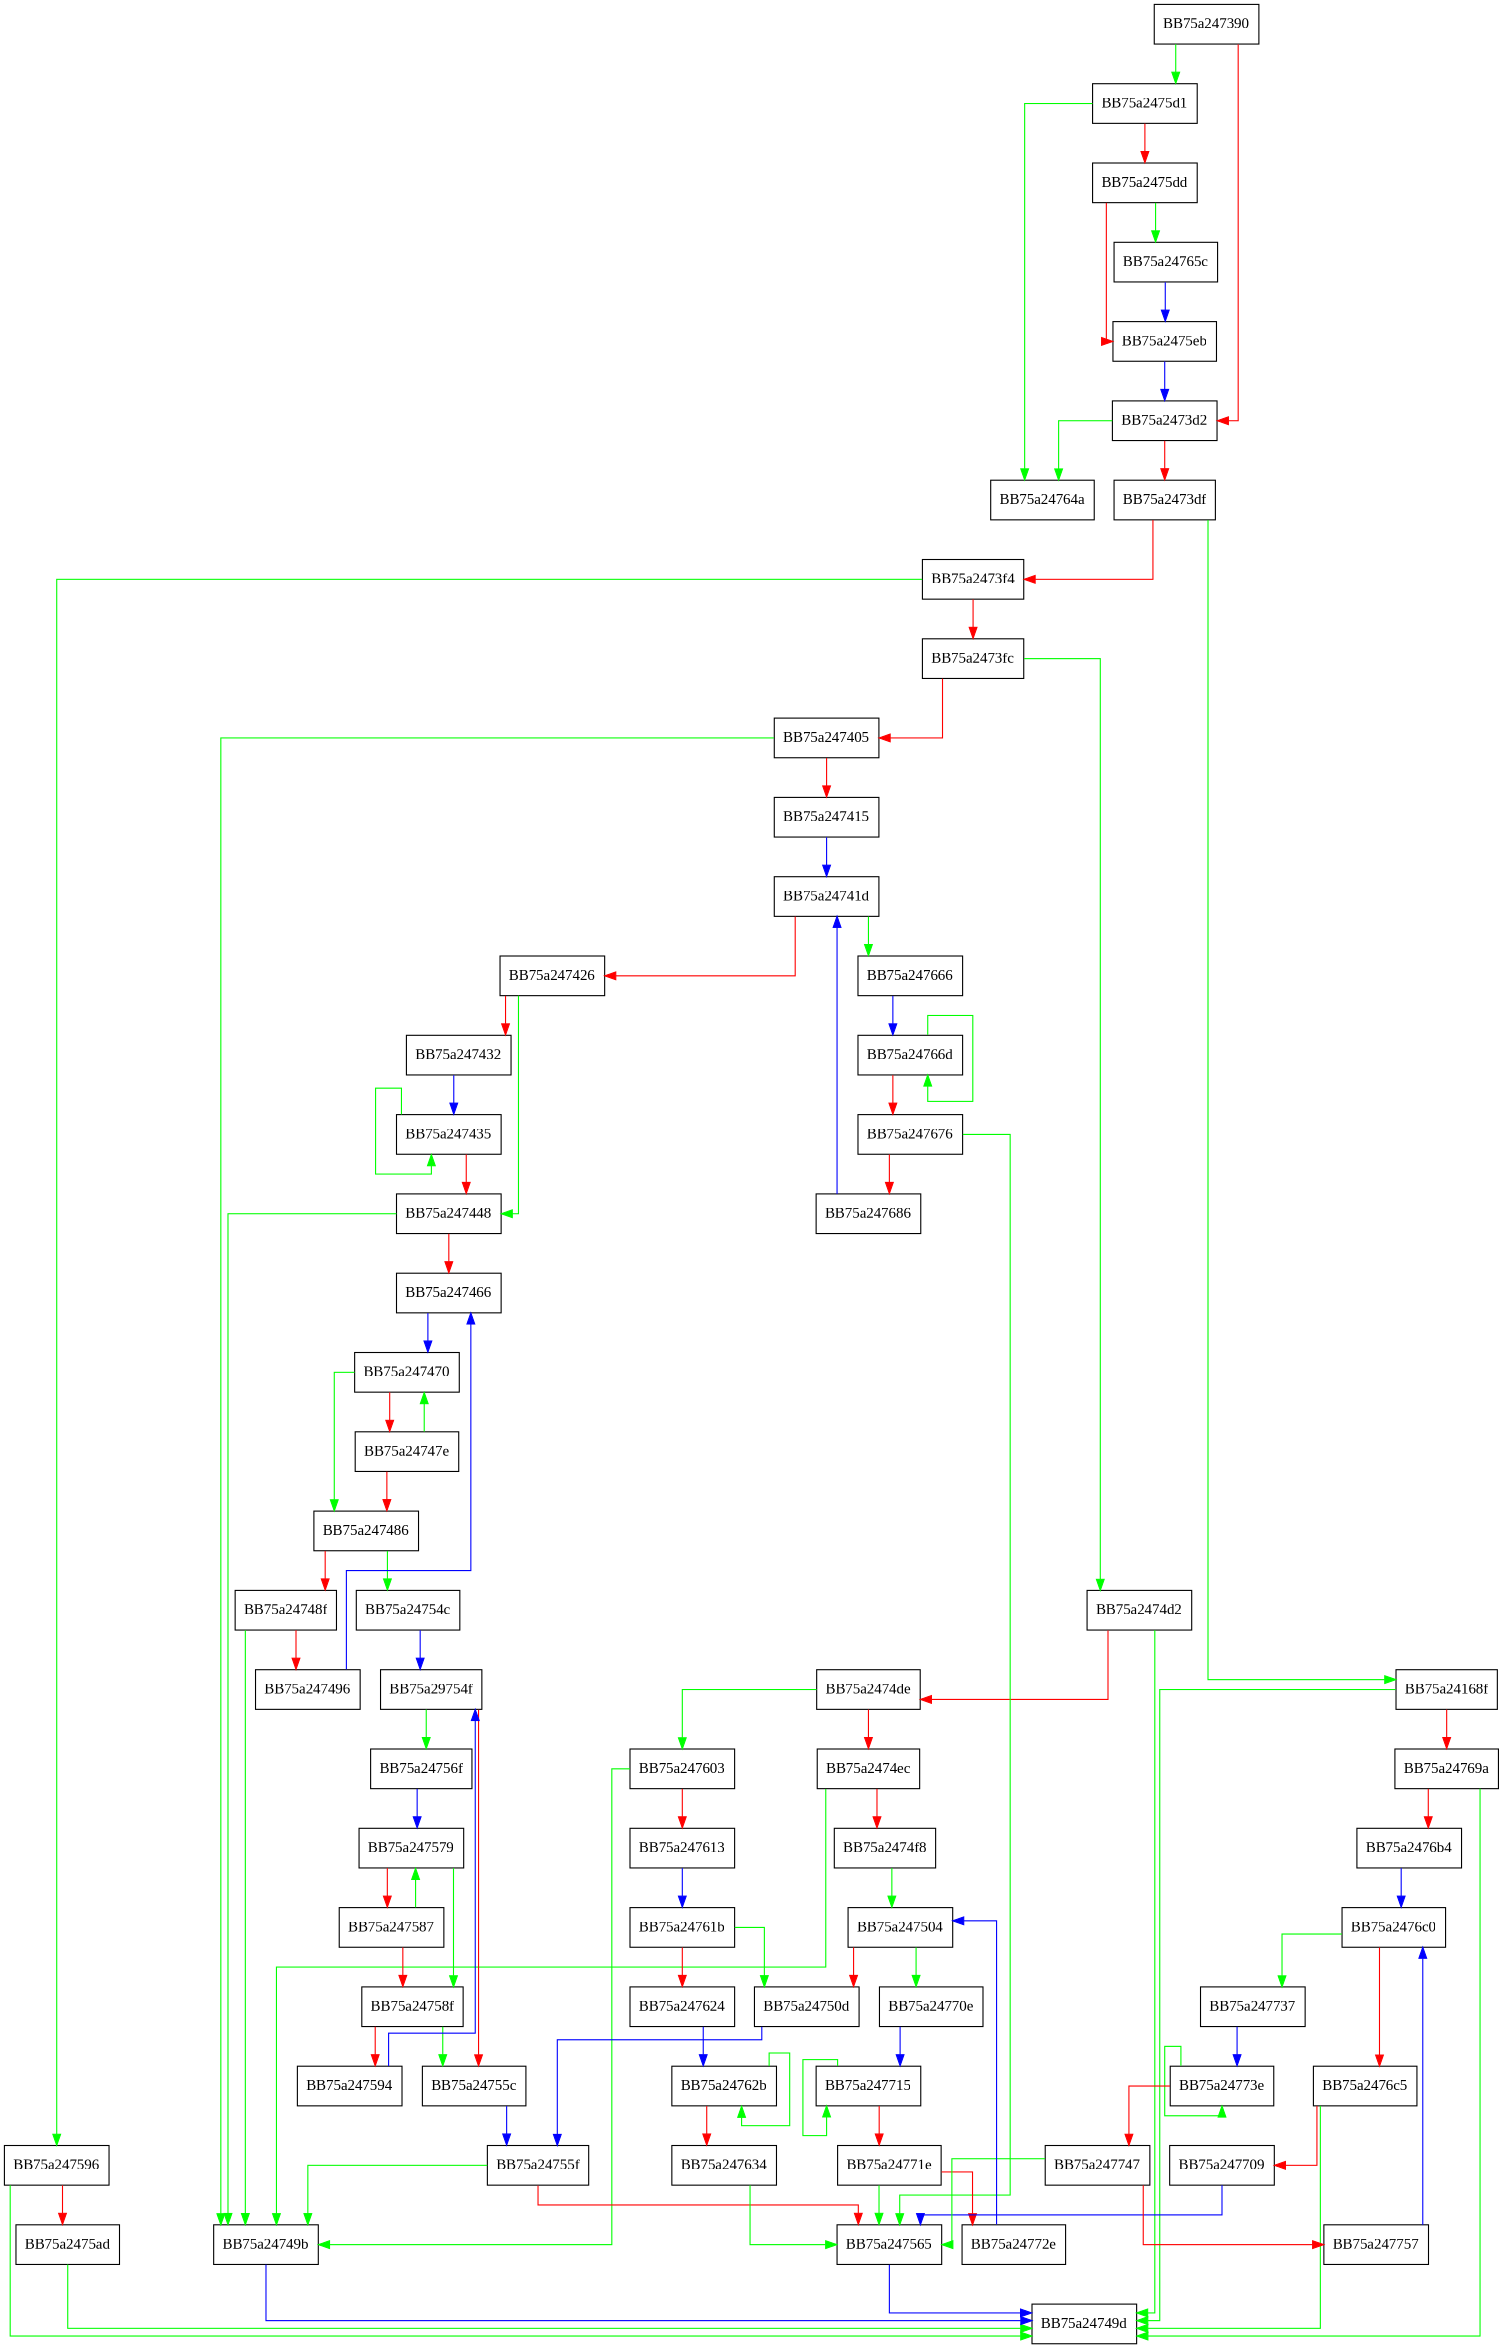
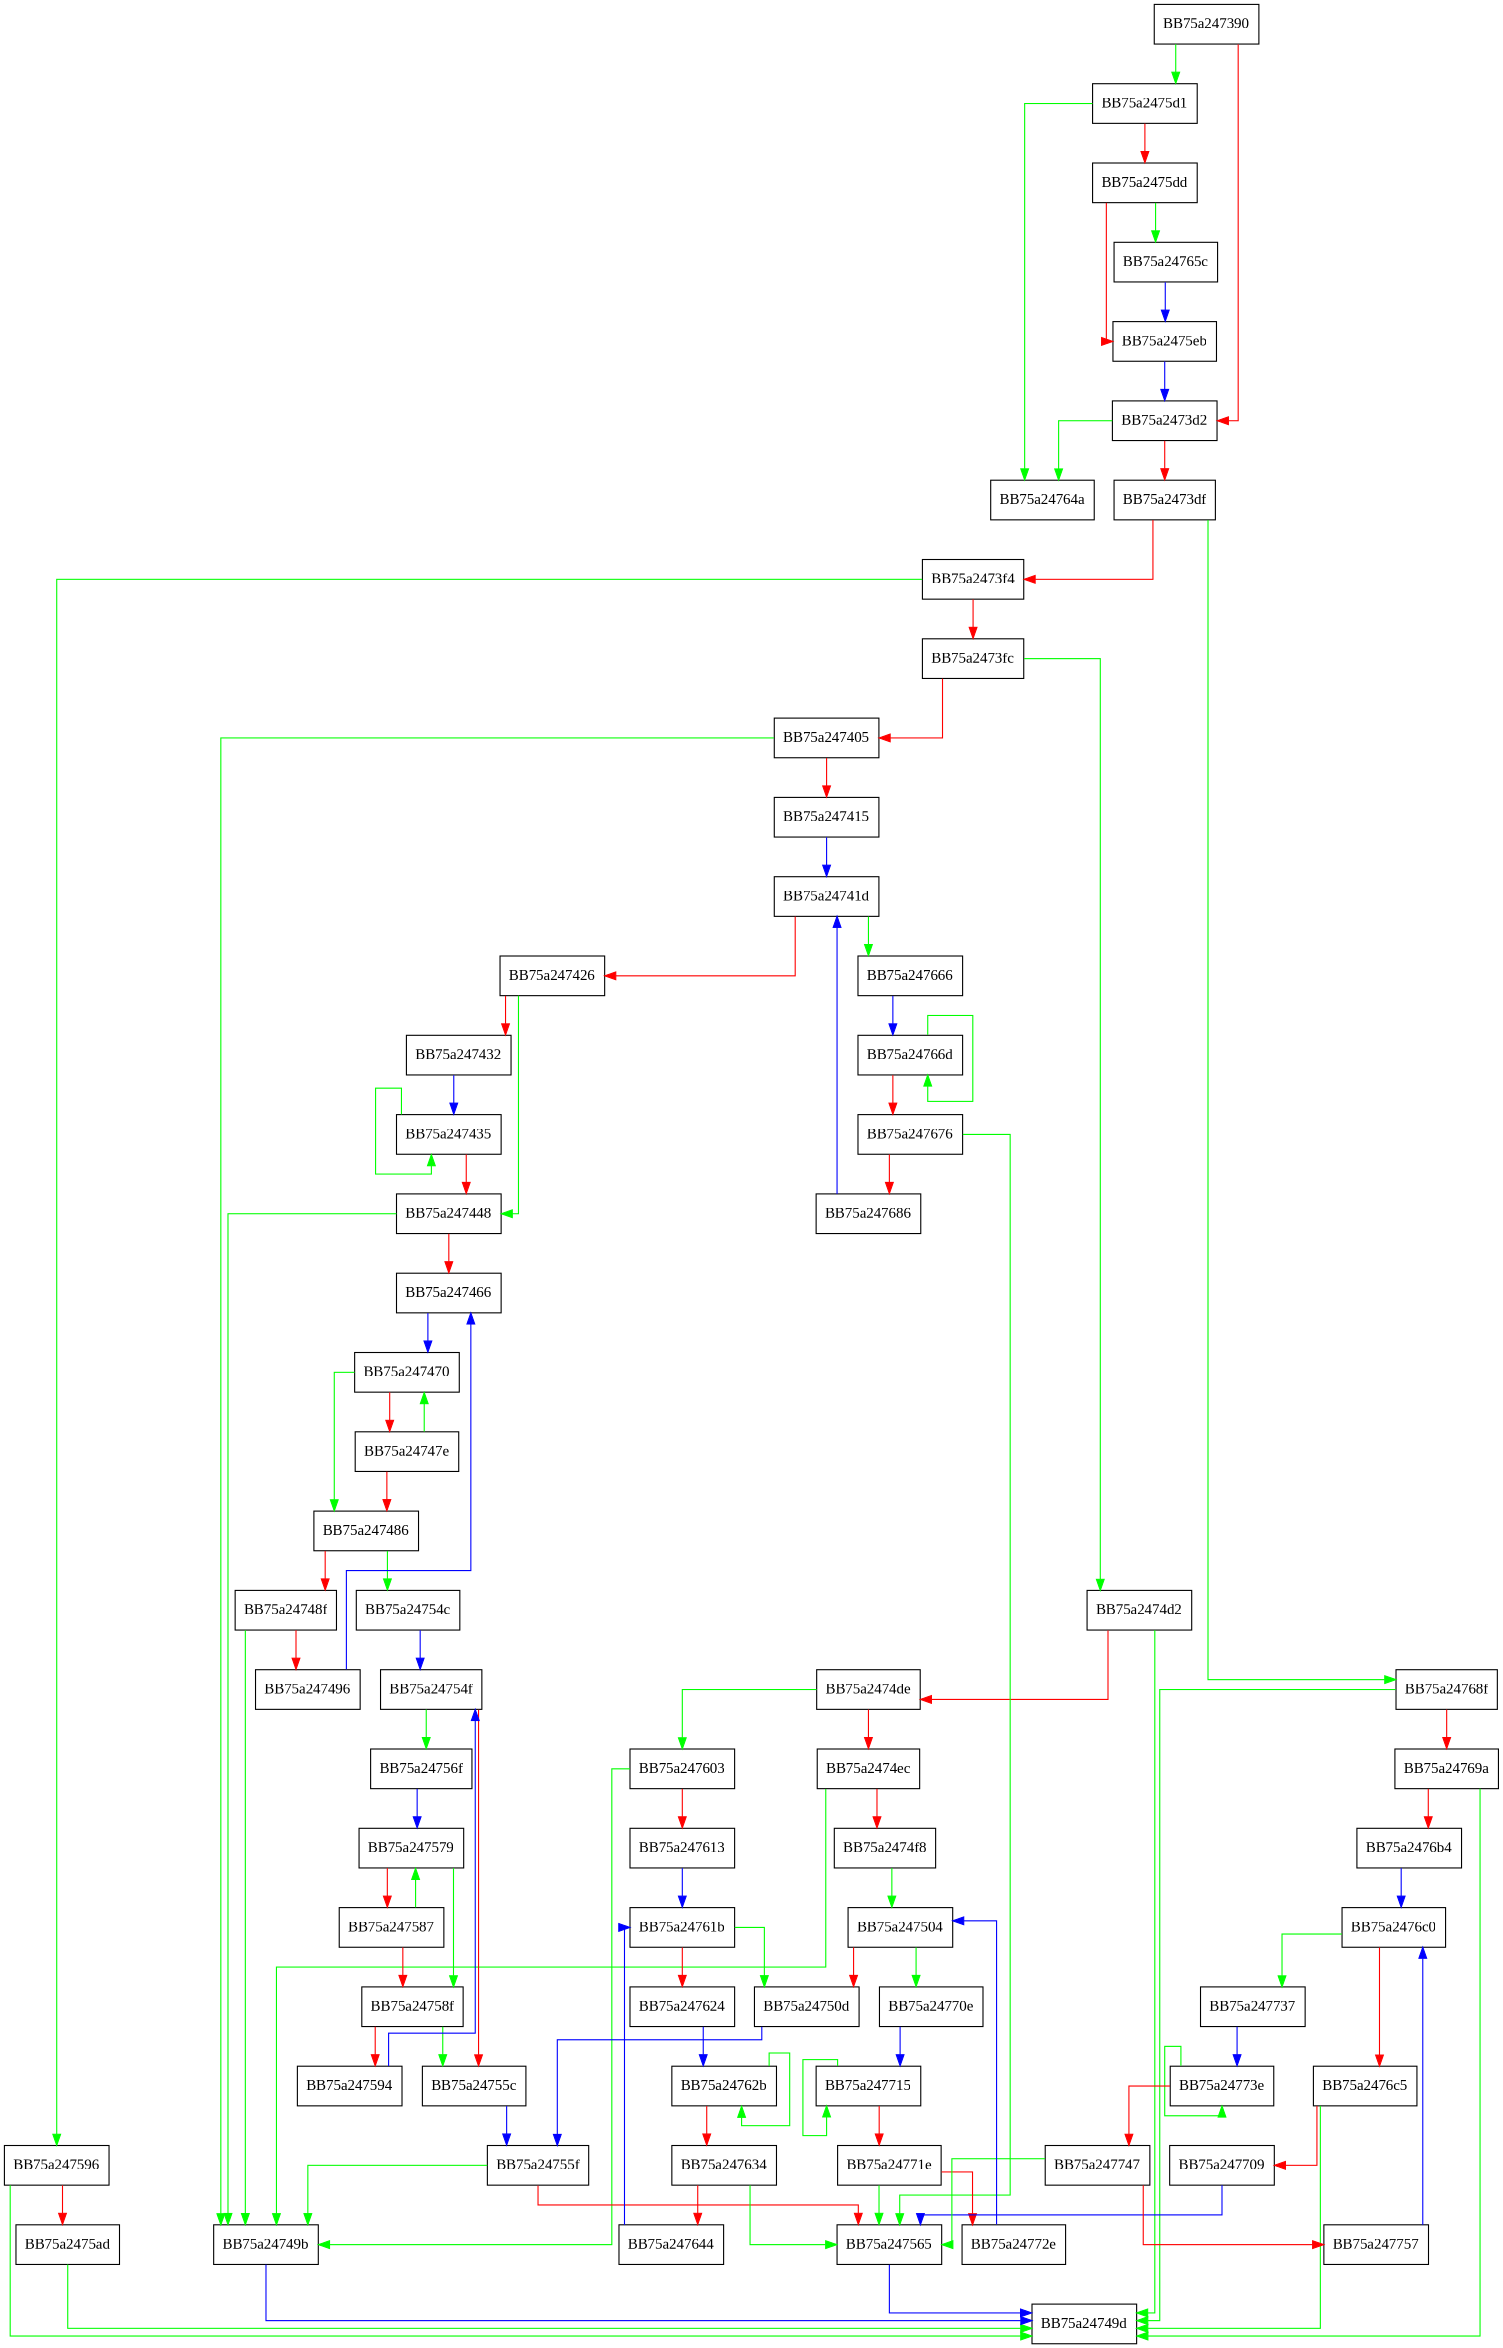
(431, 1690) -> (431, 1690)
(1447, 1690) -> (1447, 1690)
none -> (671, 2245)
